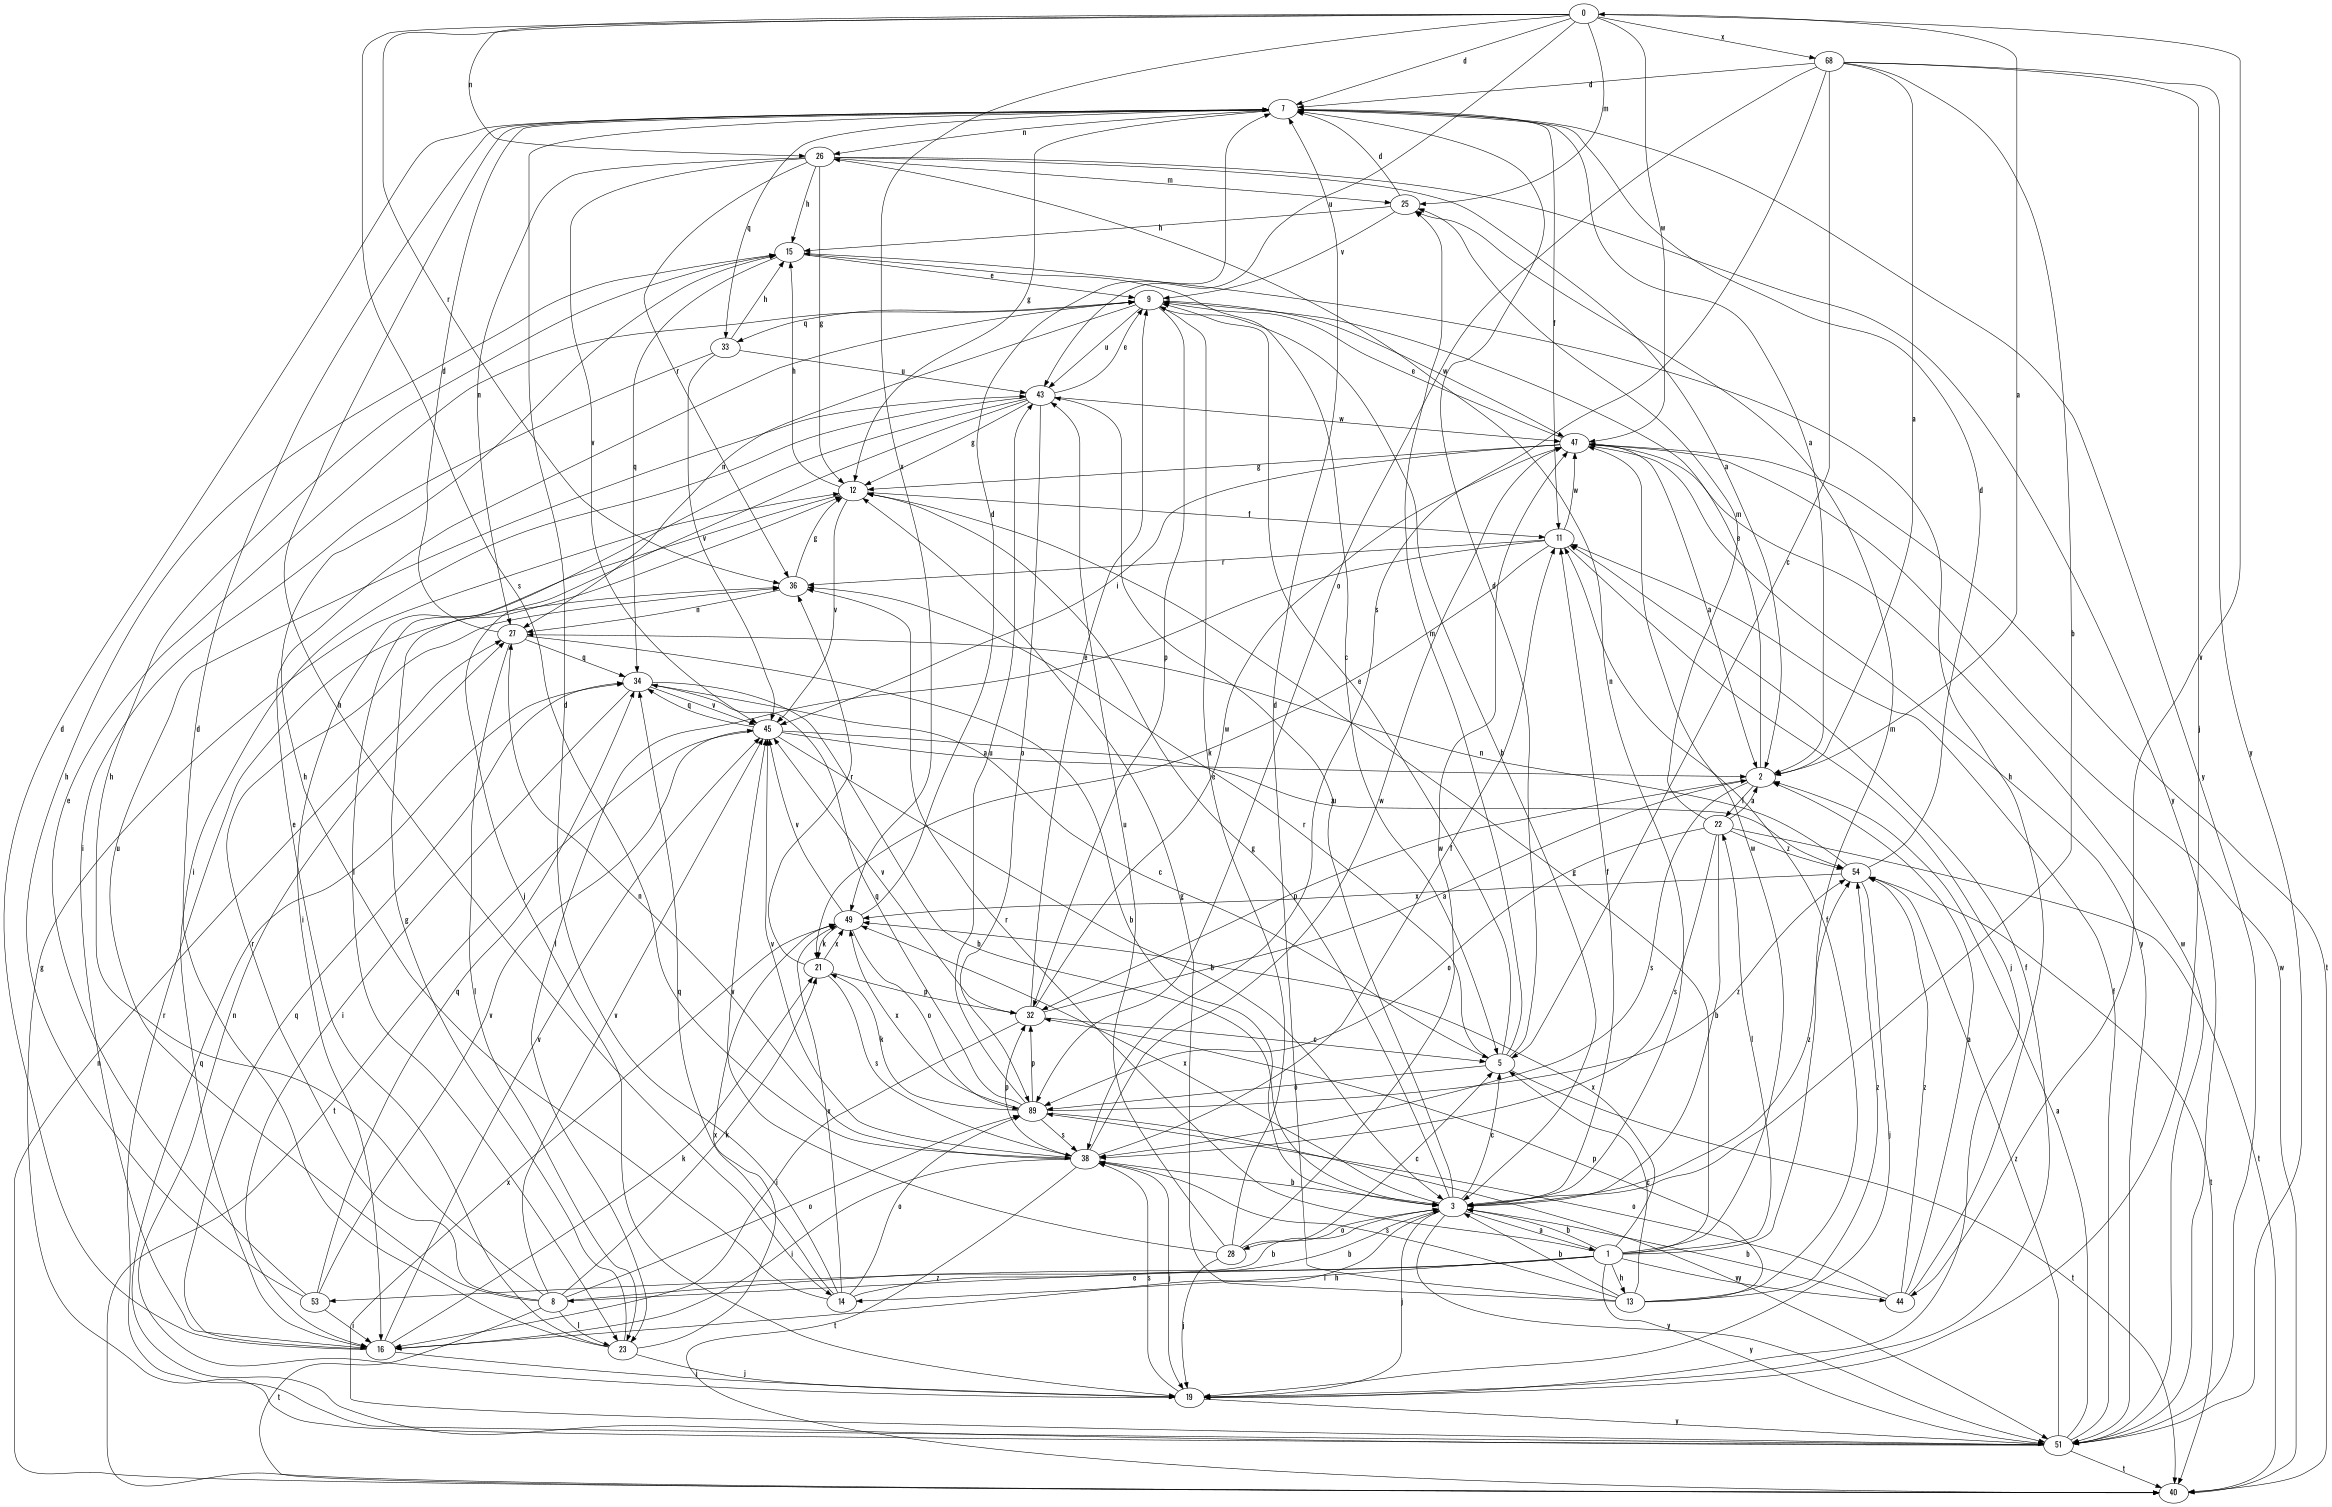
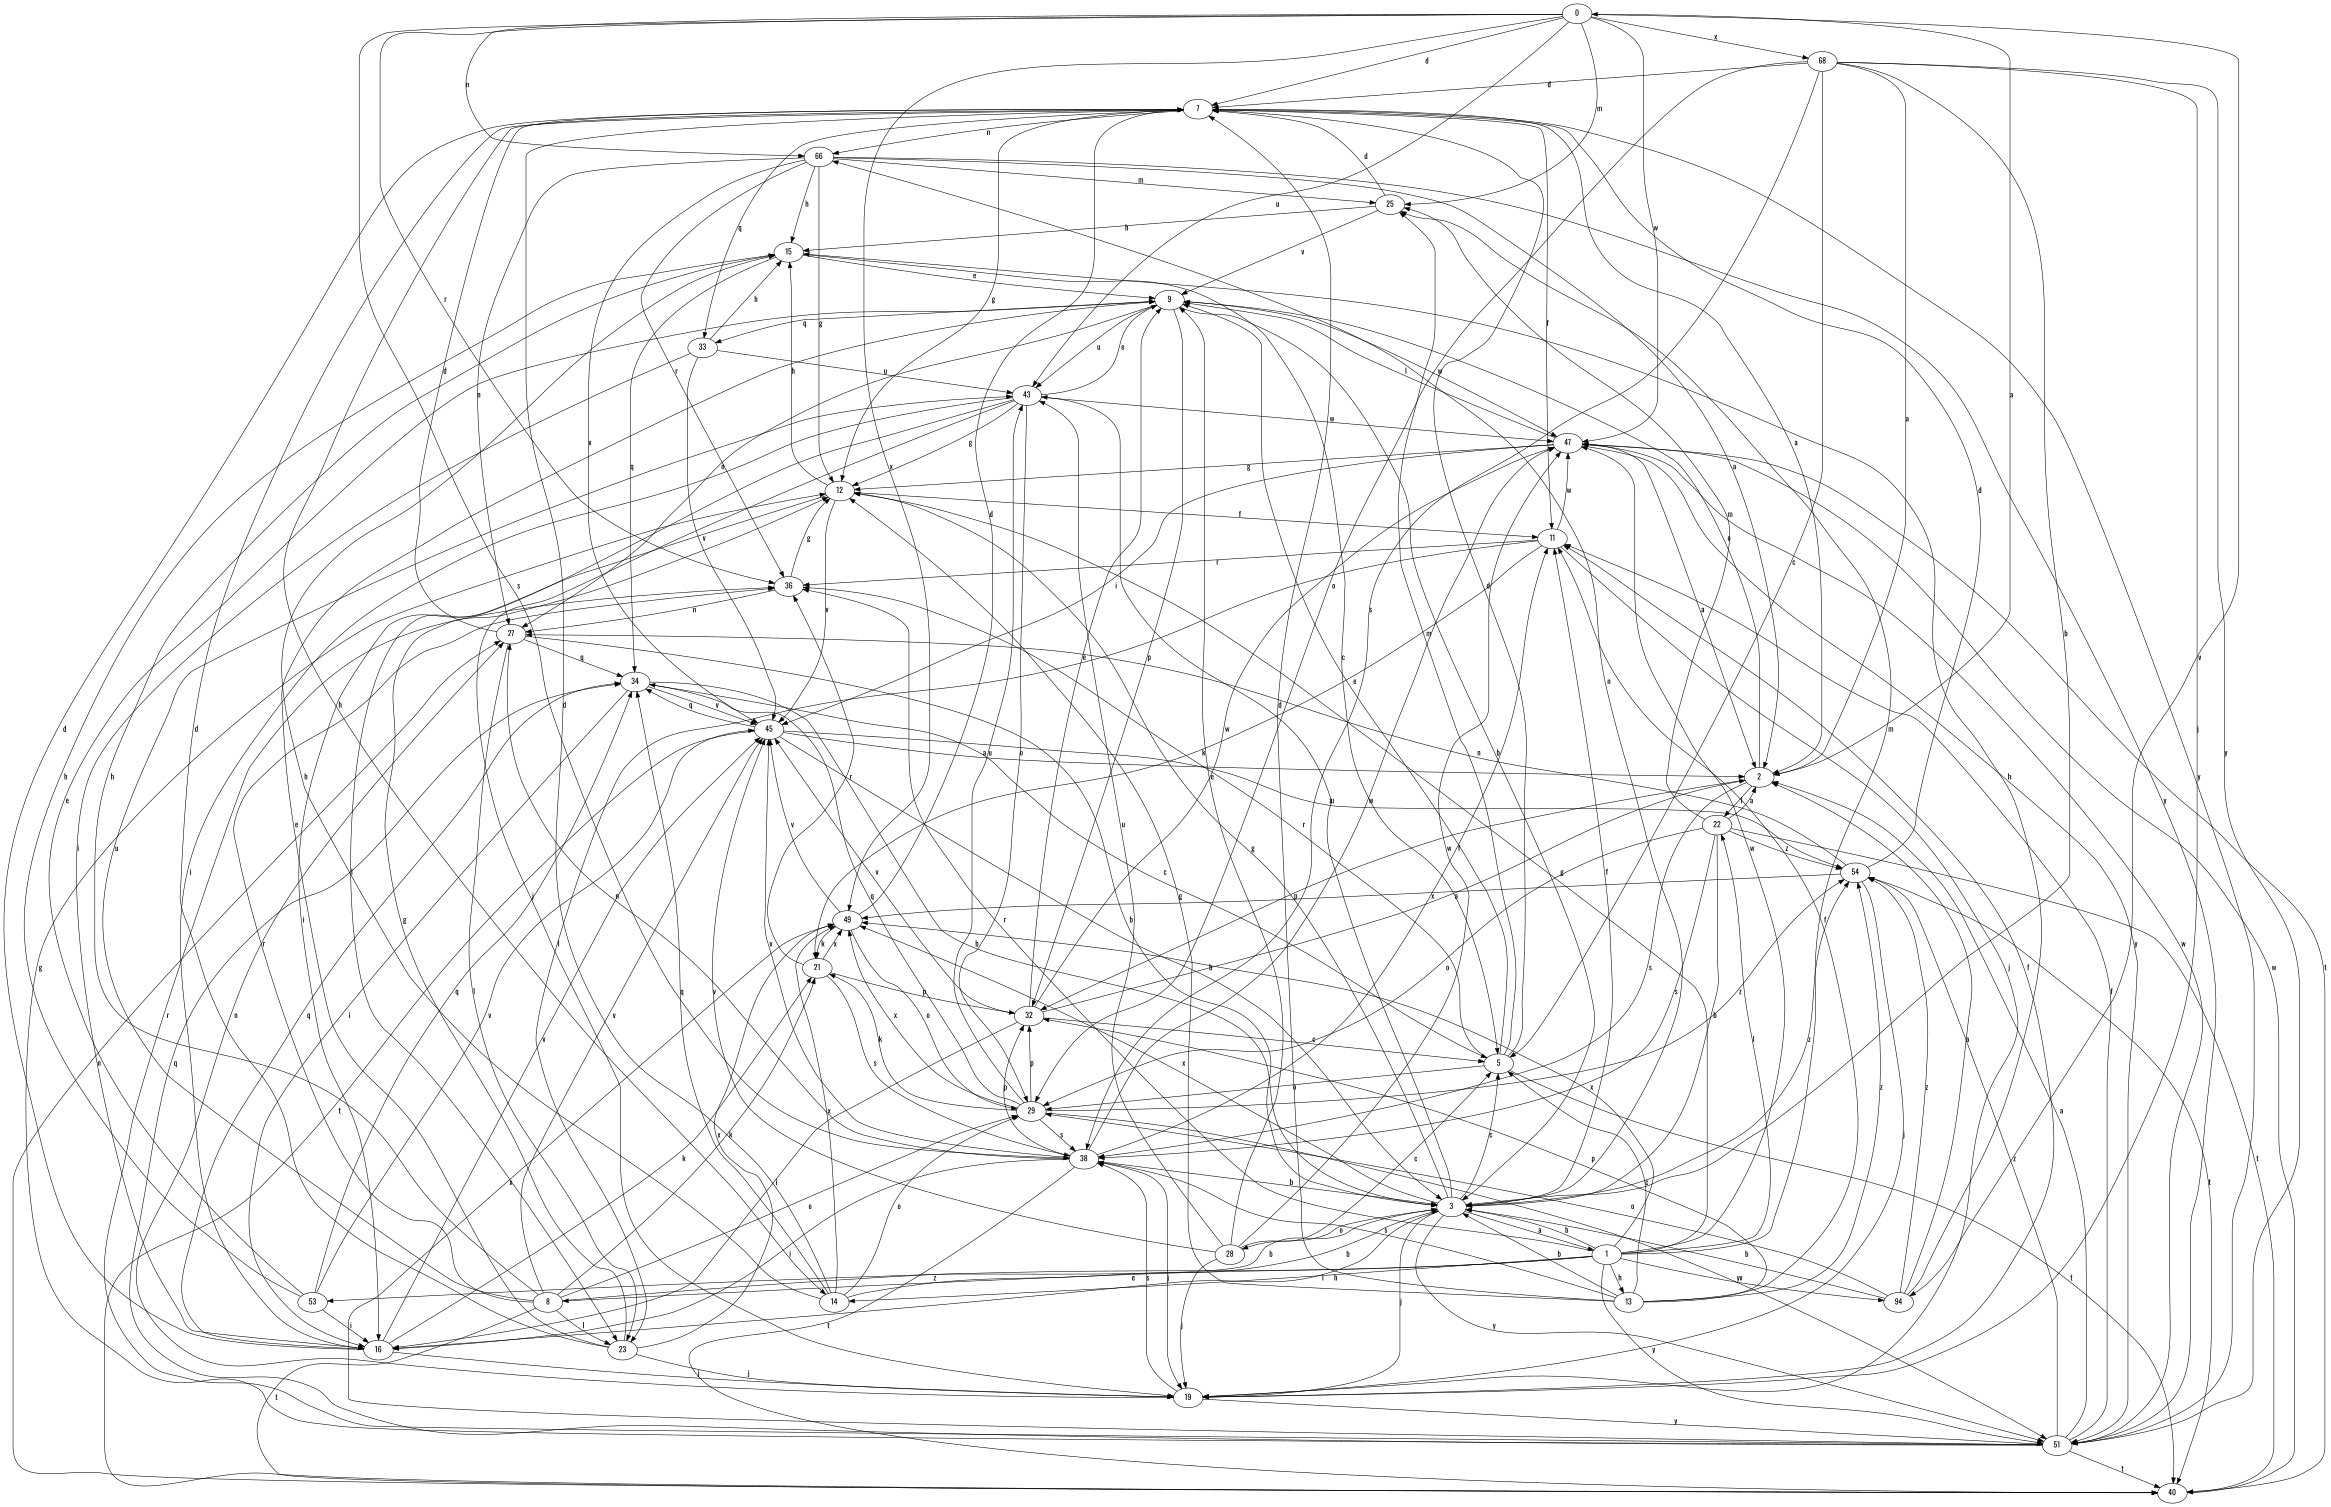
(820, 157) -> (819, 157)
(1414, 372) -> (1406, 372)
(1033, 1111) -> (1031, 1111)
(1900, 1302) -> (1899, 1302)
